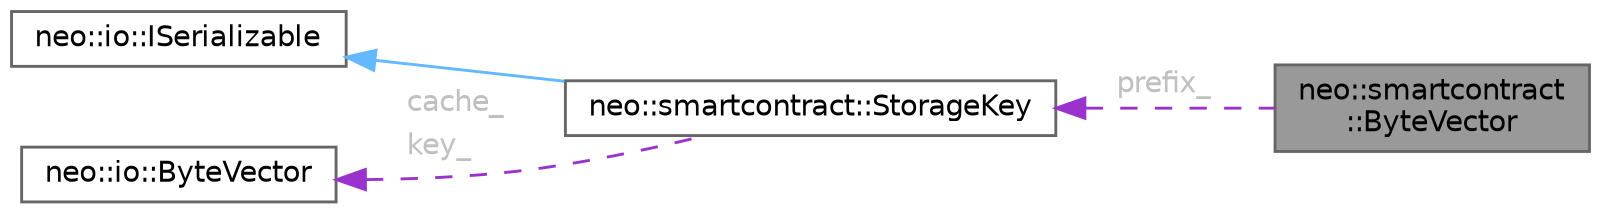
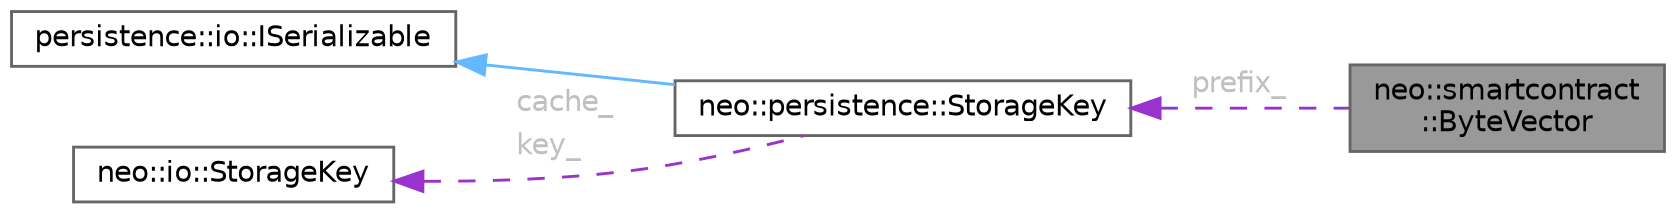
(179, 39) -> (234, 39)
(811, 108) -> (903, 108)
(179, 175) -> (234, 175)
